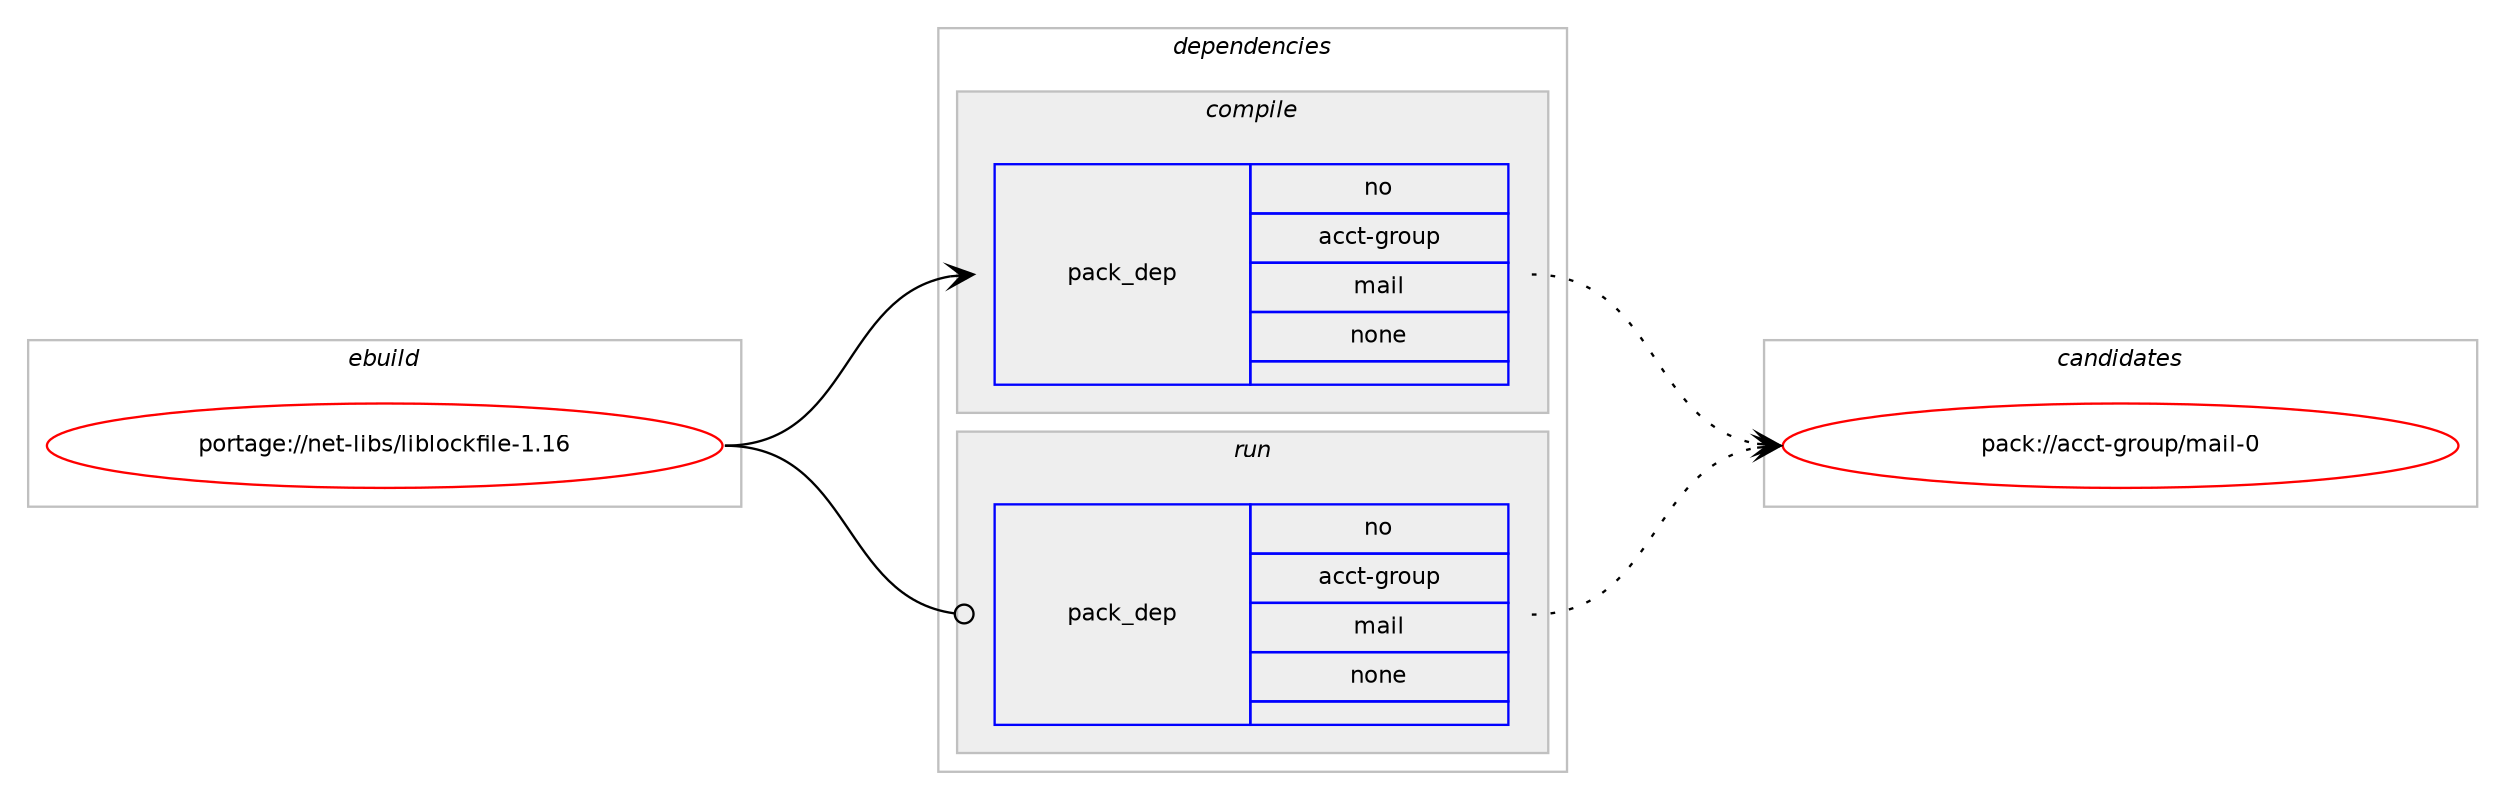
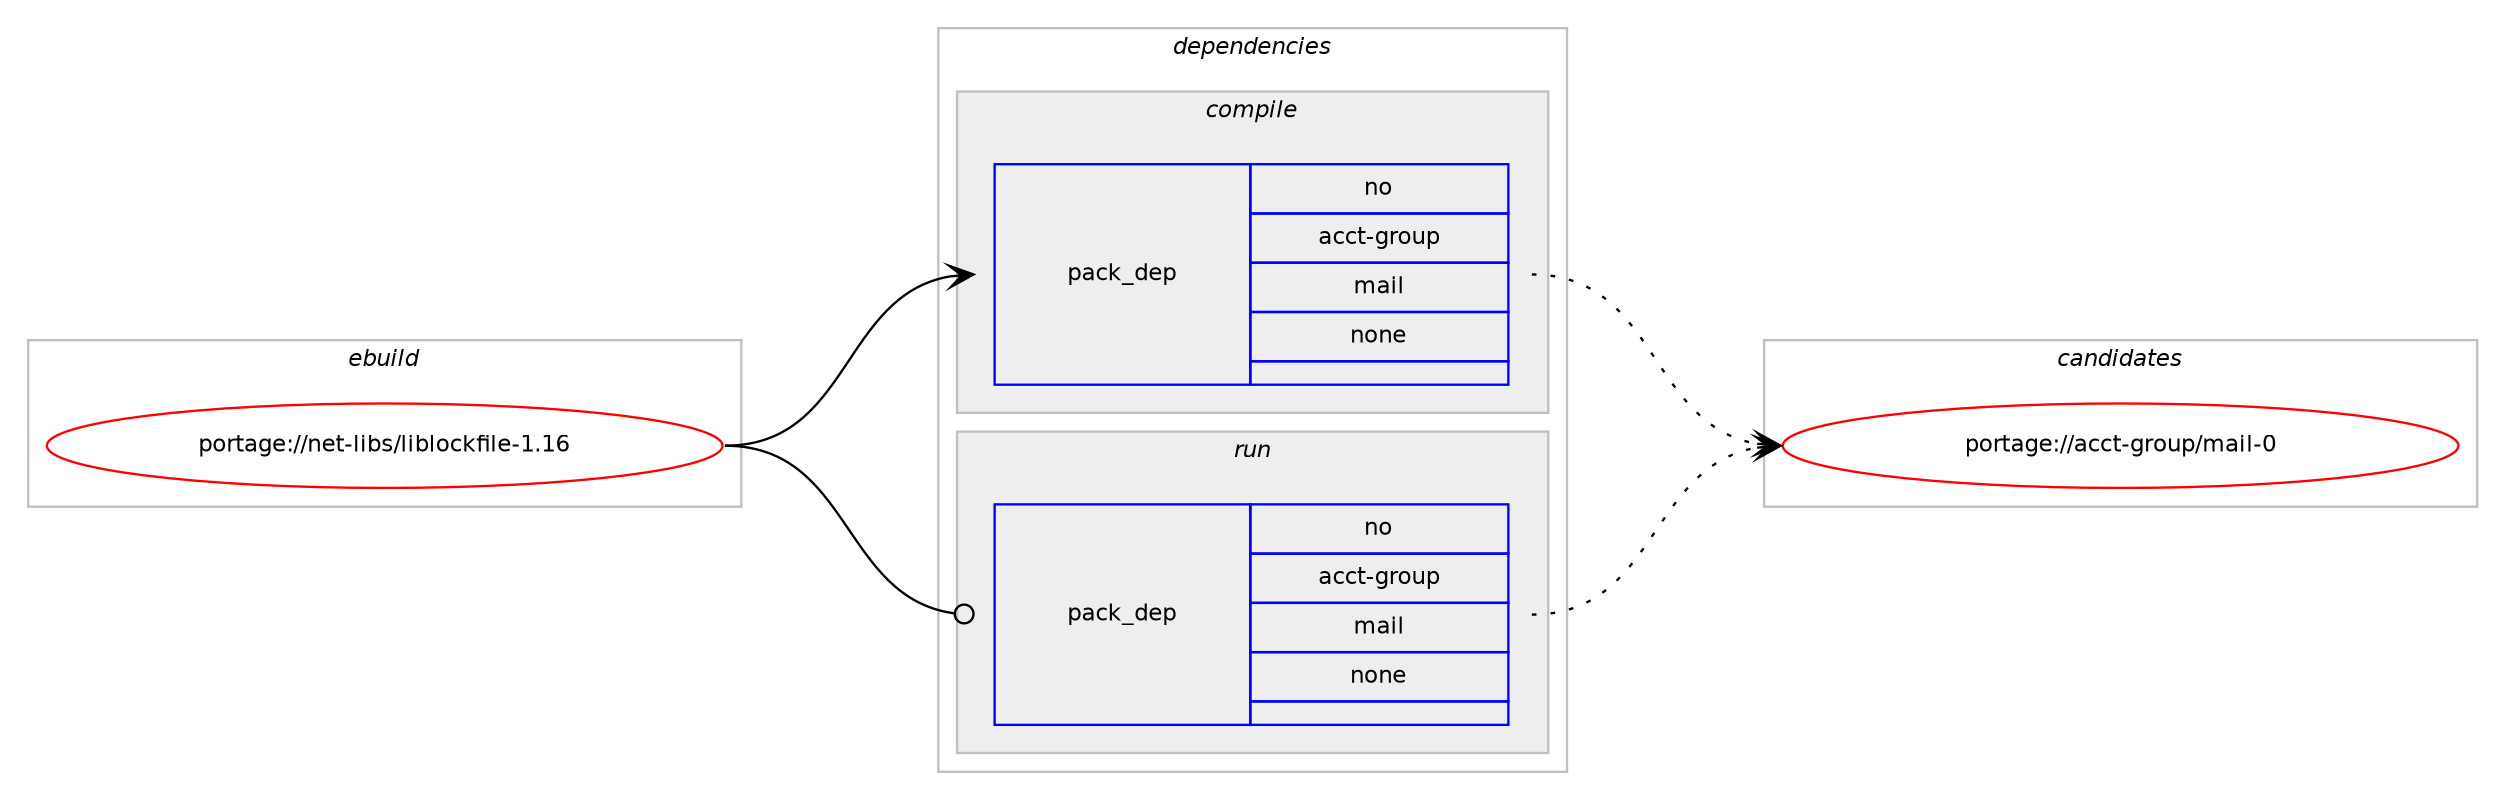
(2121, 446) -> (2121, 446)
